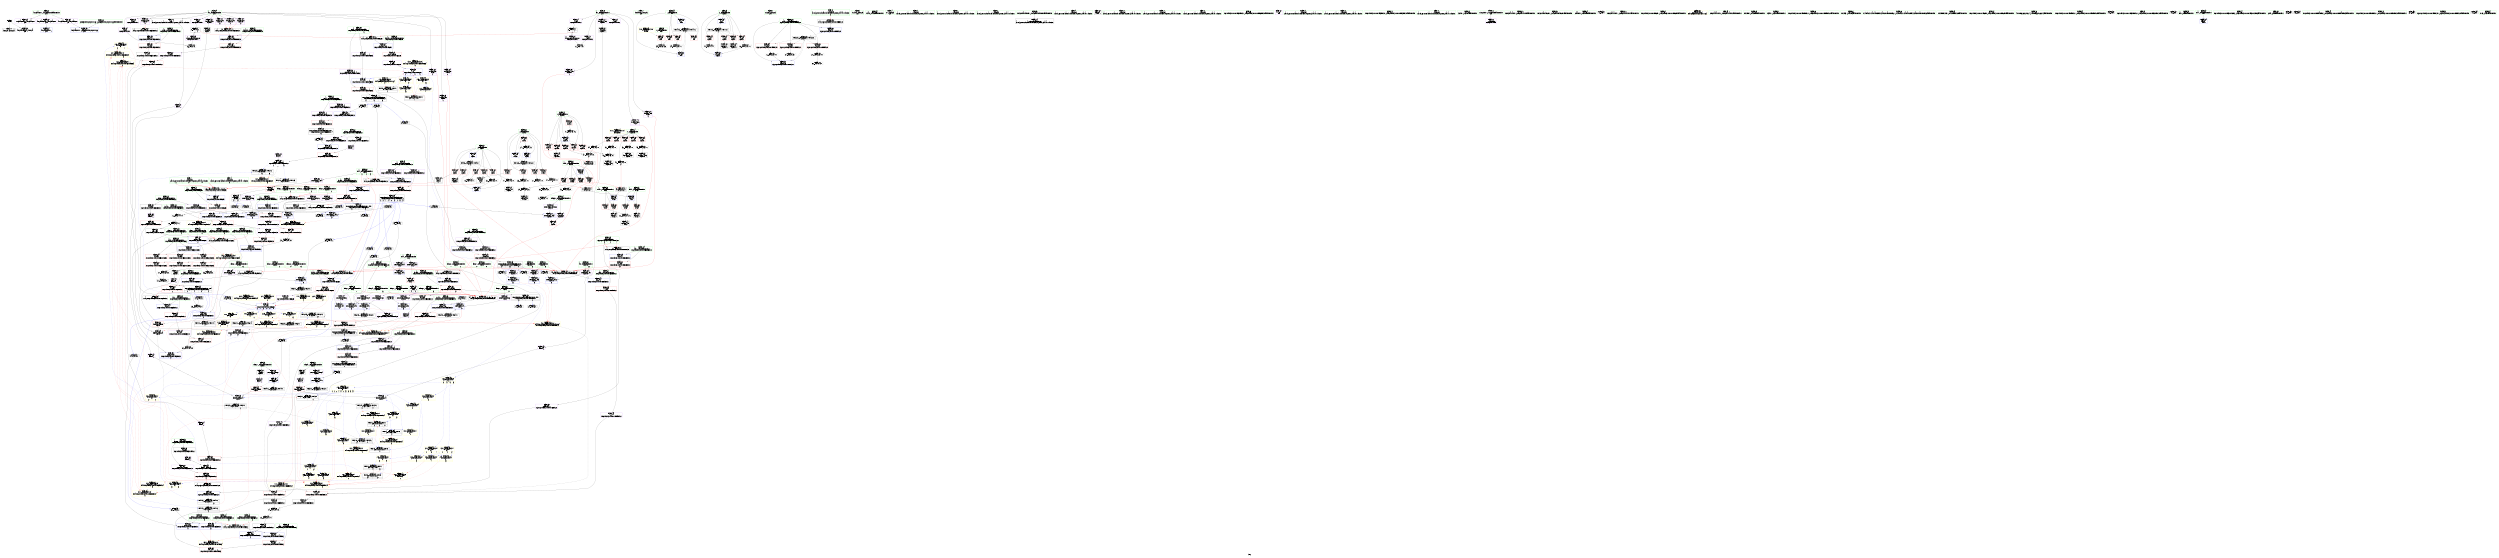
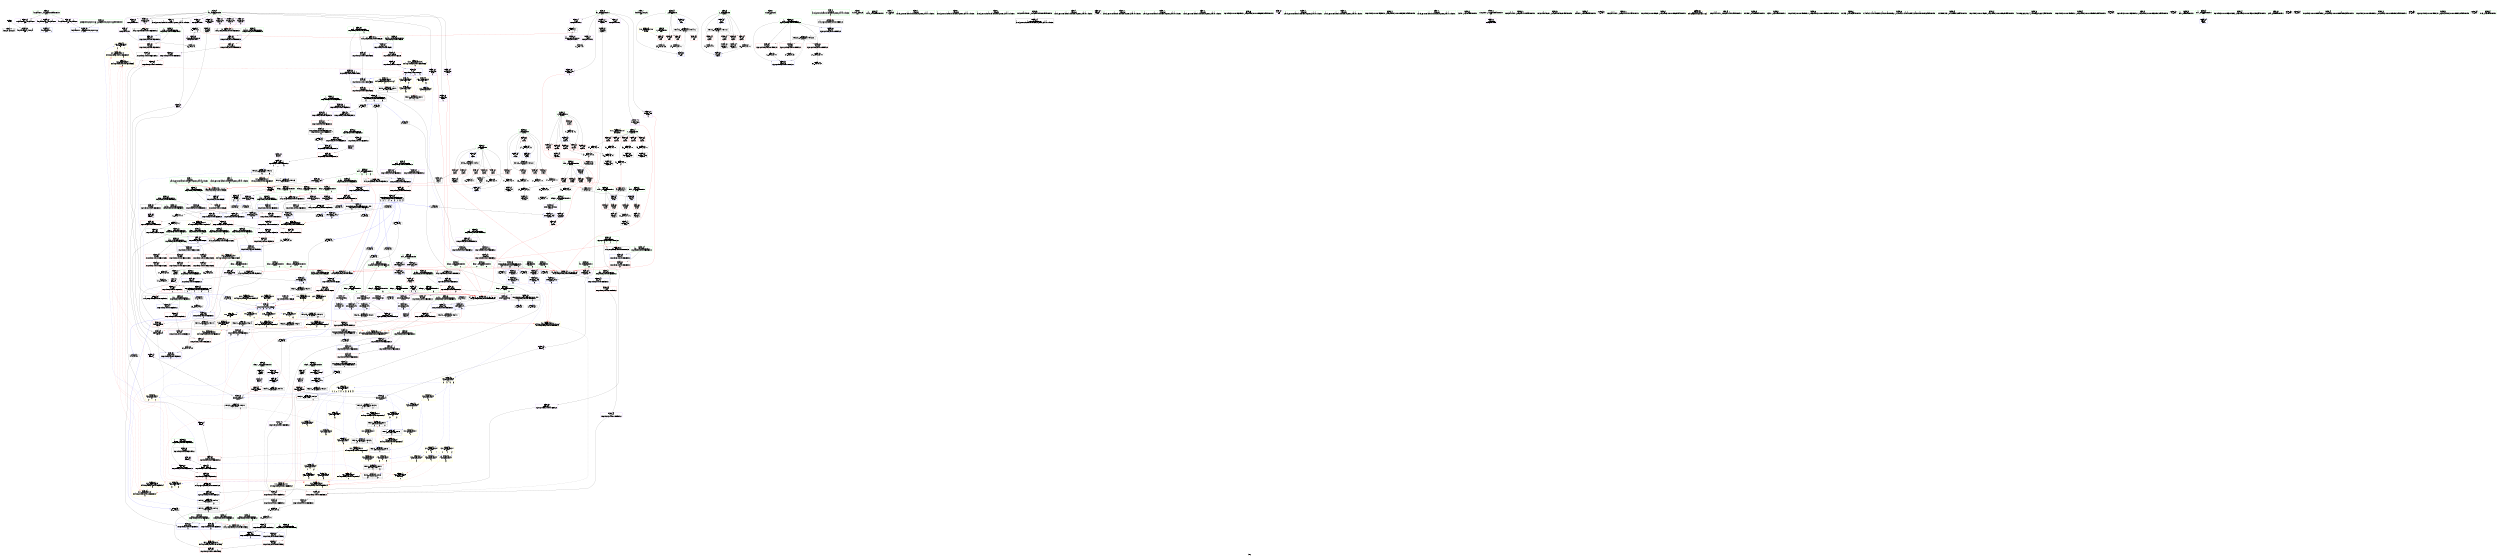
none -> (368, 459)
